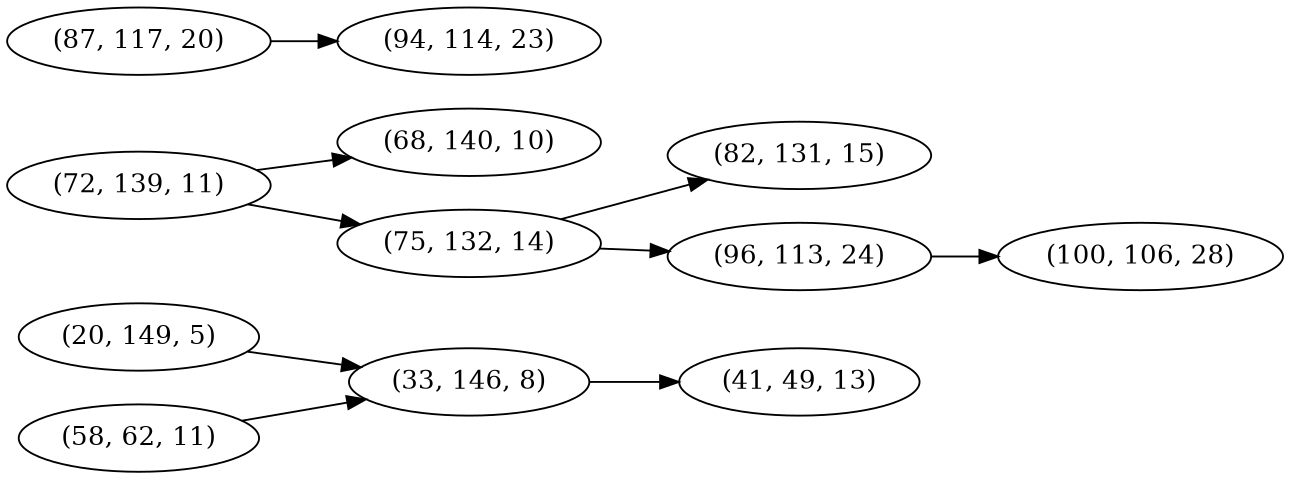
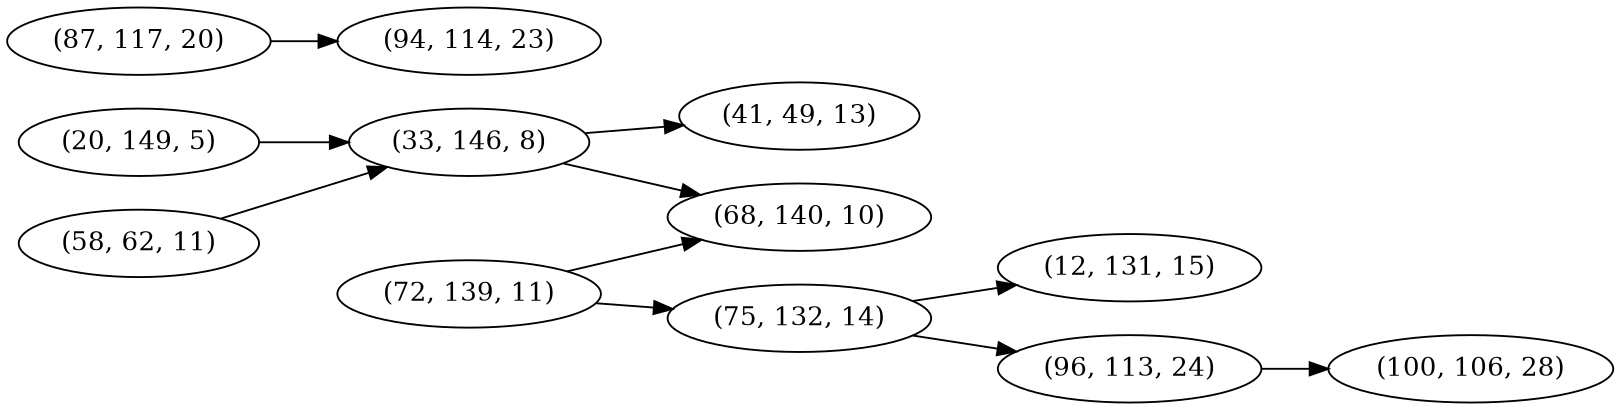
(799, 155) -> (1130, 268)
none -> (623, 177)
